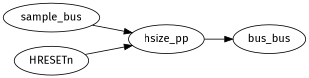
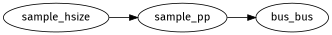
(51, 18) -> (56, 18)
(166, 39) -> (182, 18)
(51, 61) -> none
